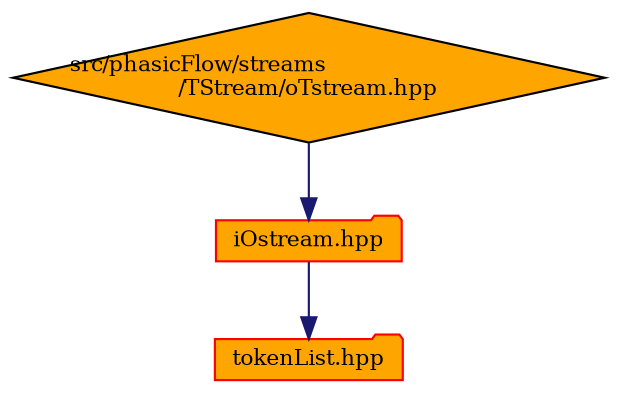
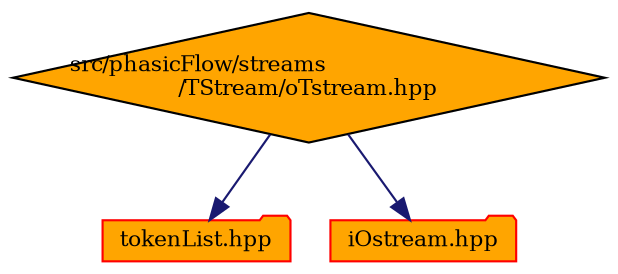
(309, 290) -> (246, 168)
